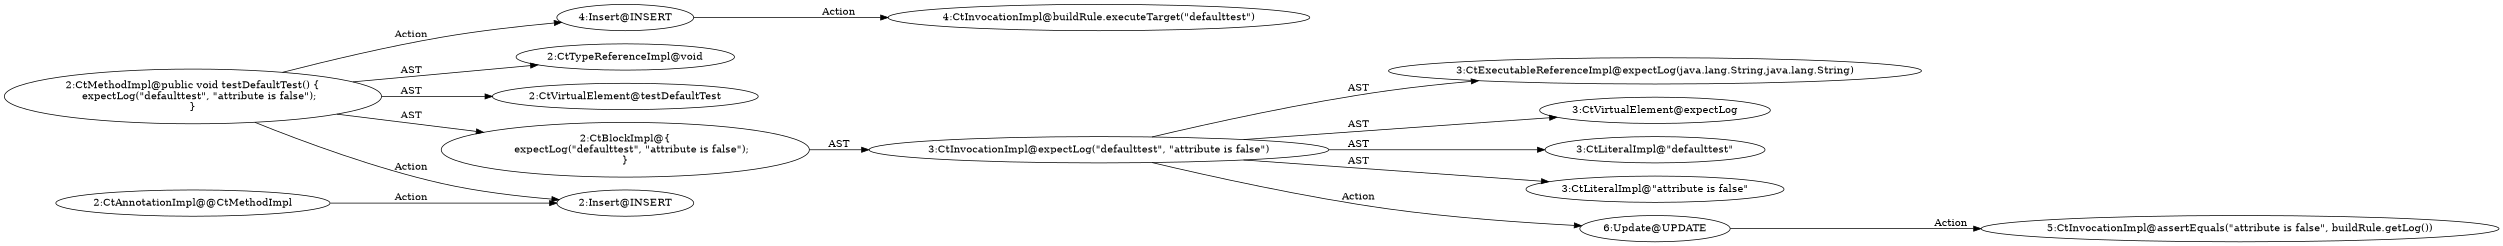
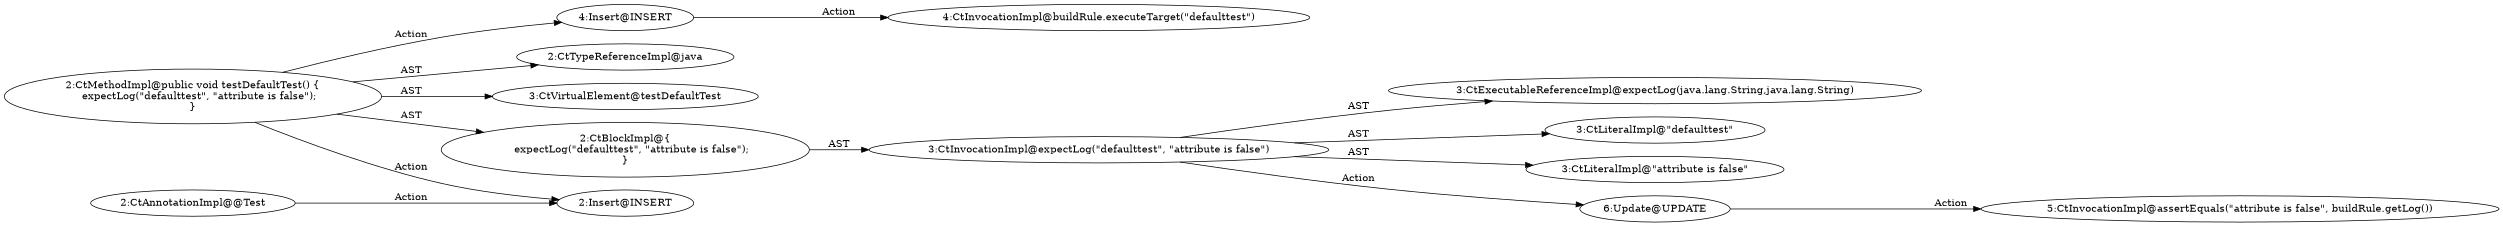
(625, 57) -> (625, 57)
(625, 96) -> (625, 96)
(1655, 110) -> none
(193, 203) -> (193, 203)
